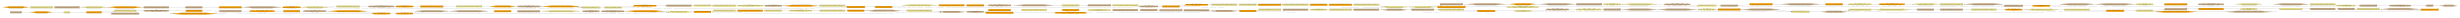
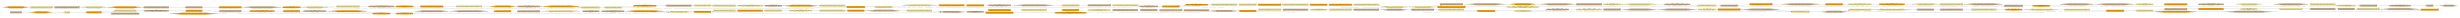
(884, 7) -> (884, 7)
